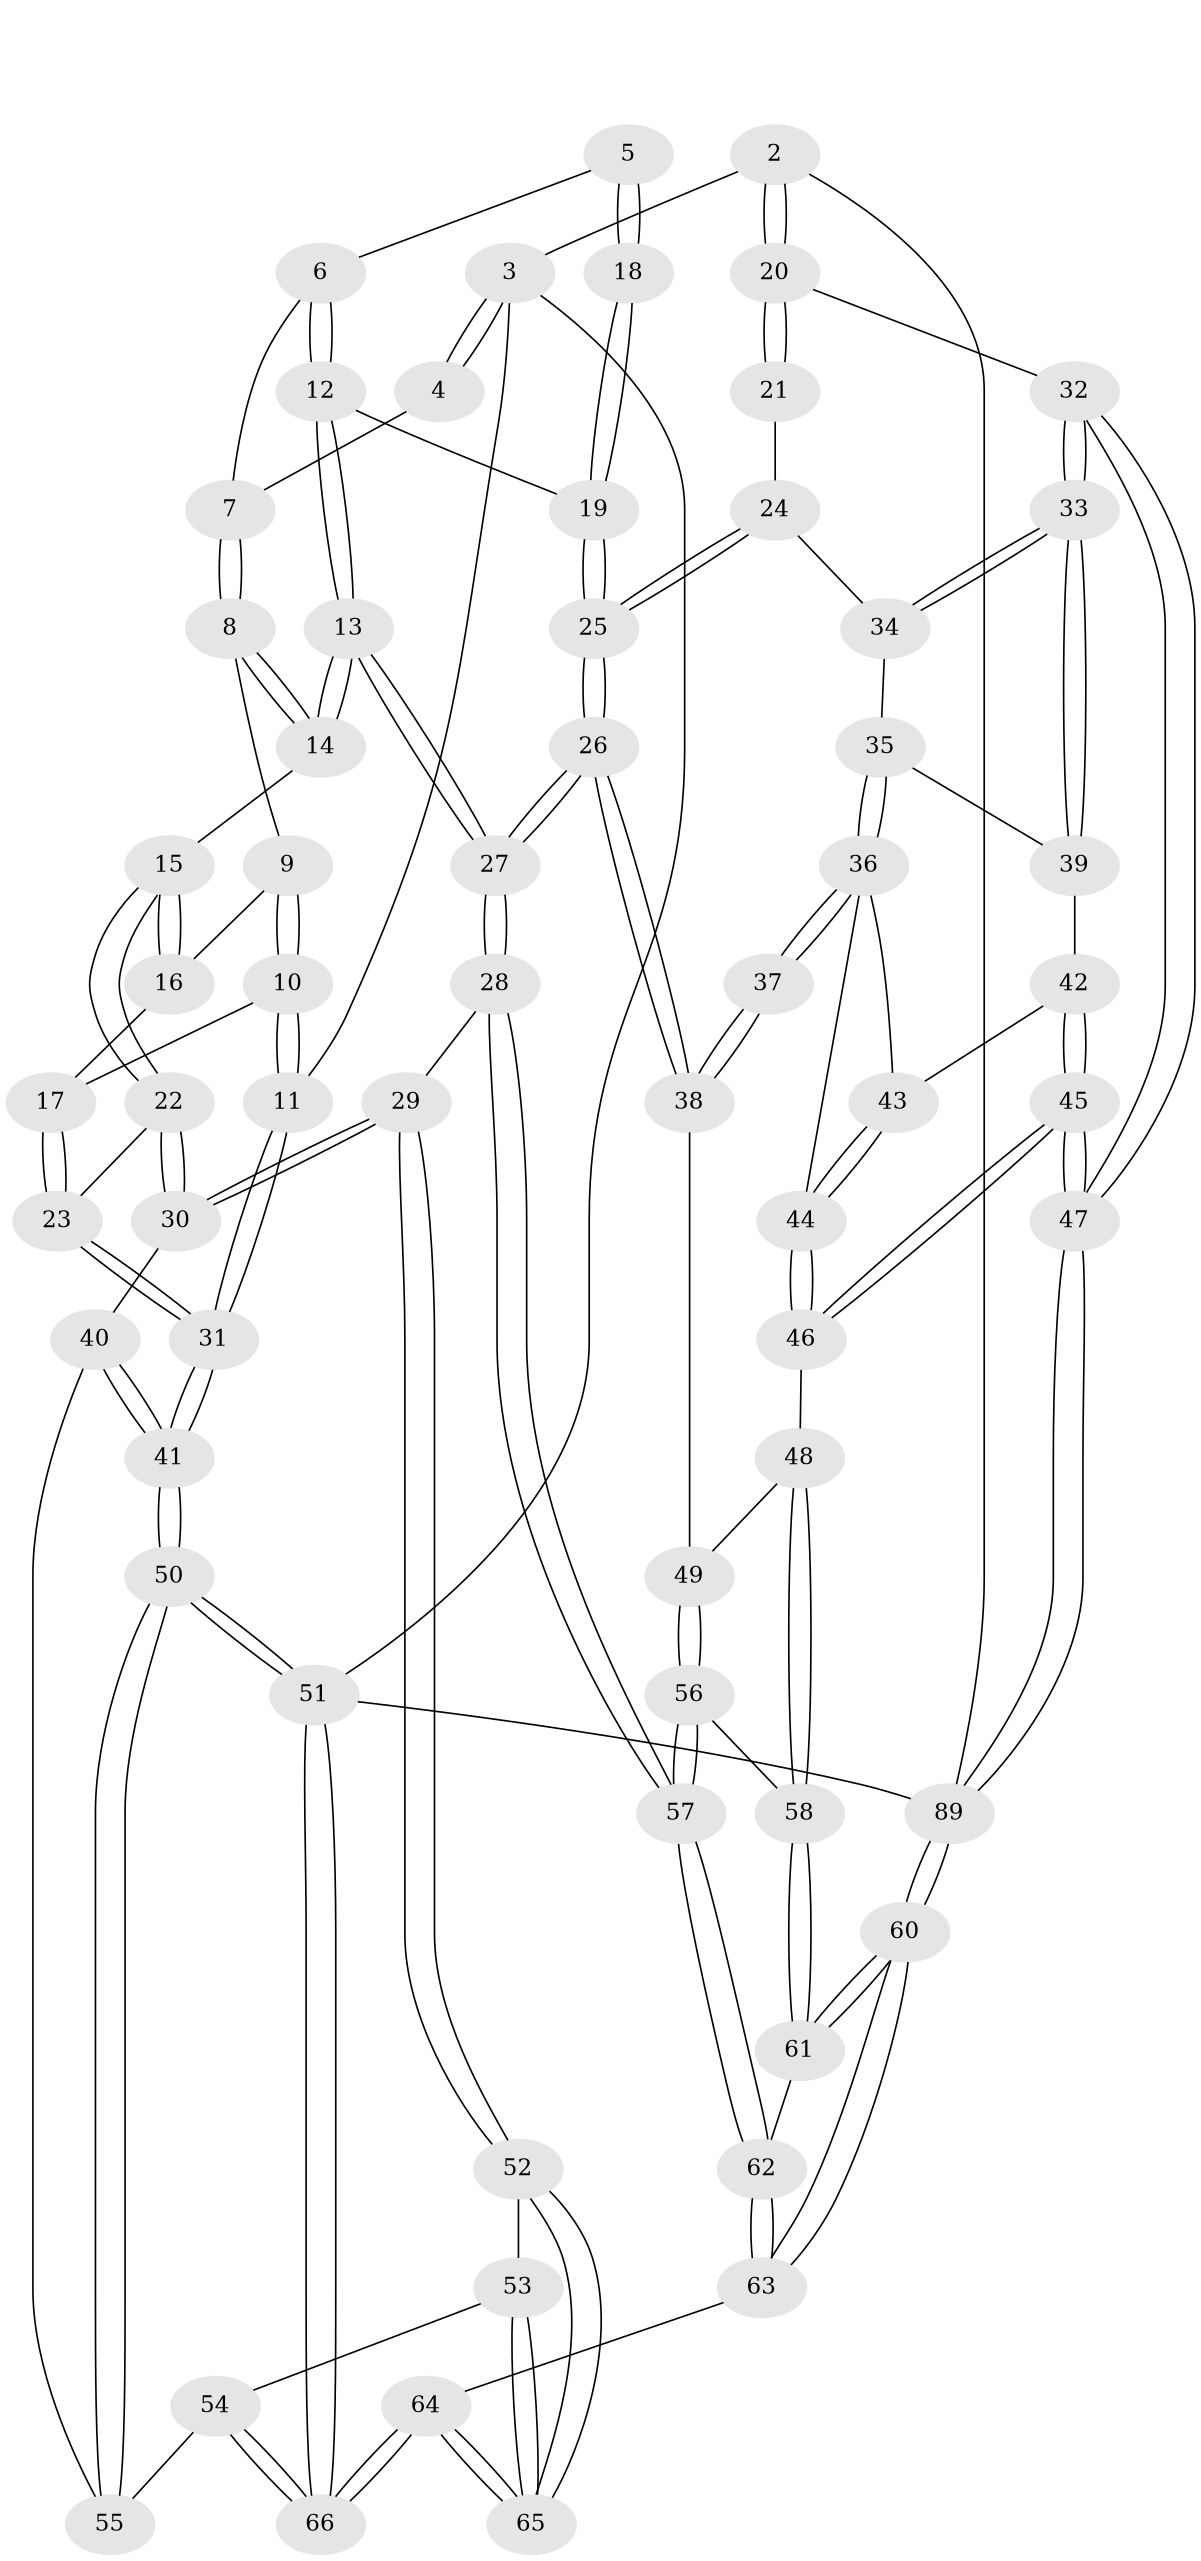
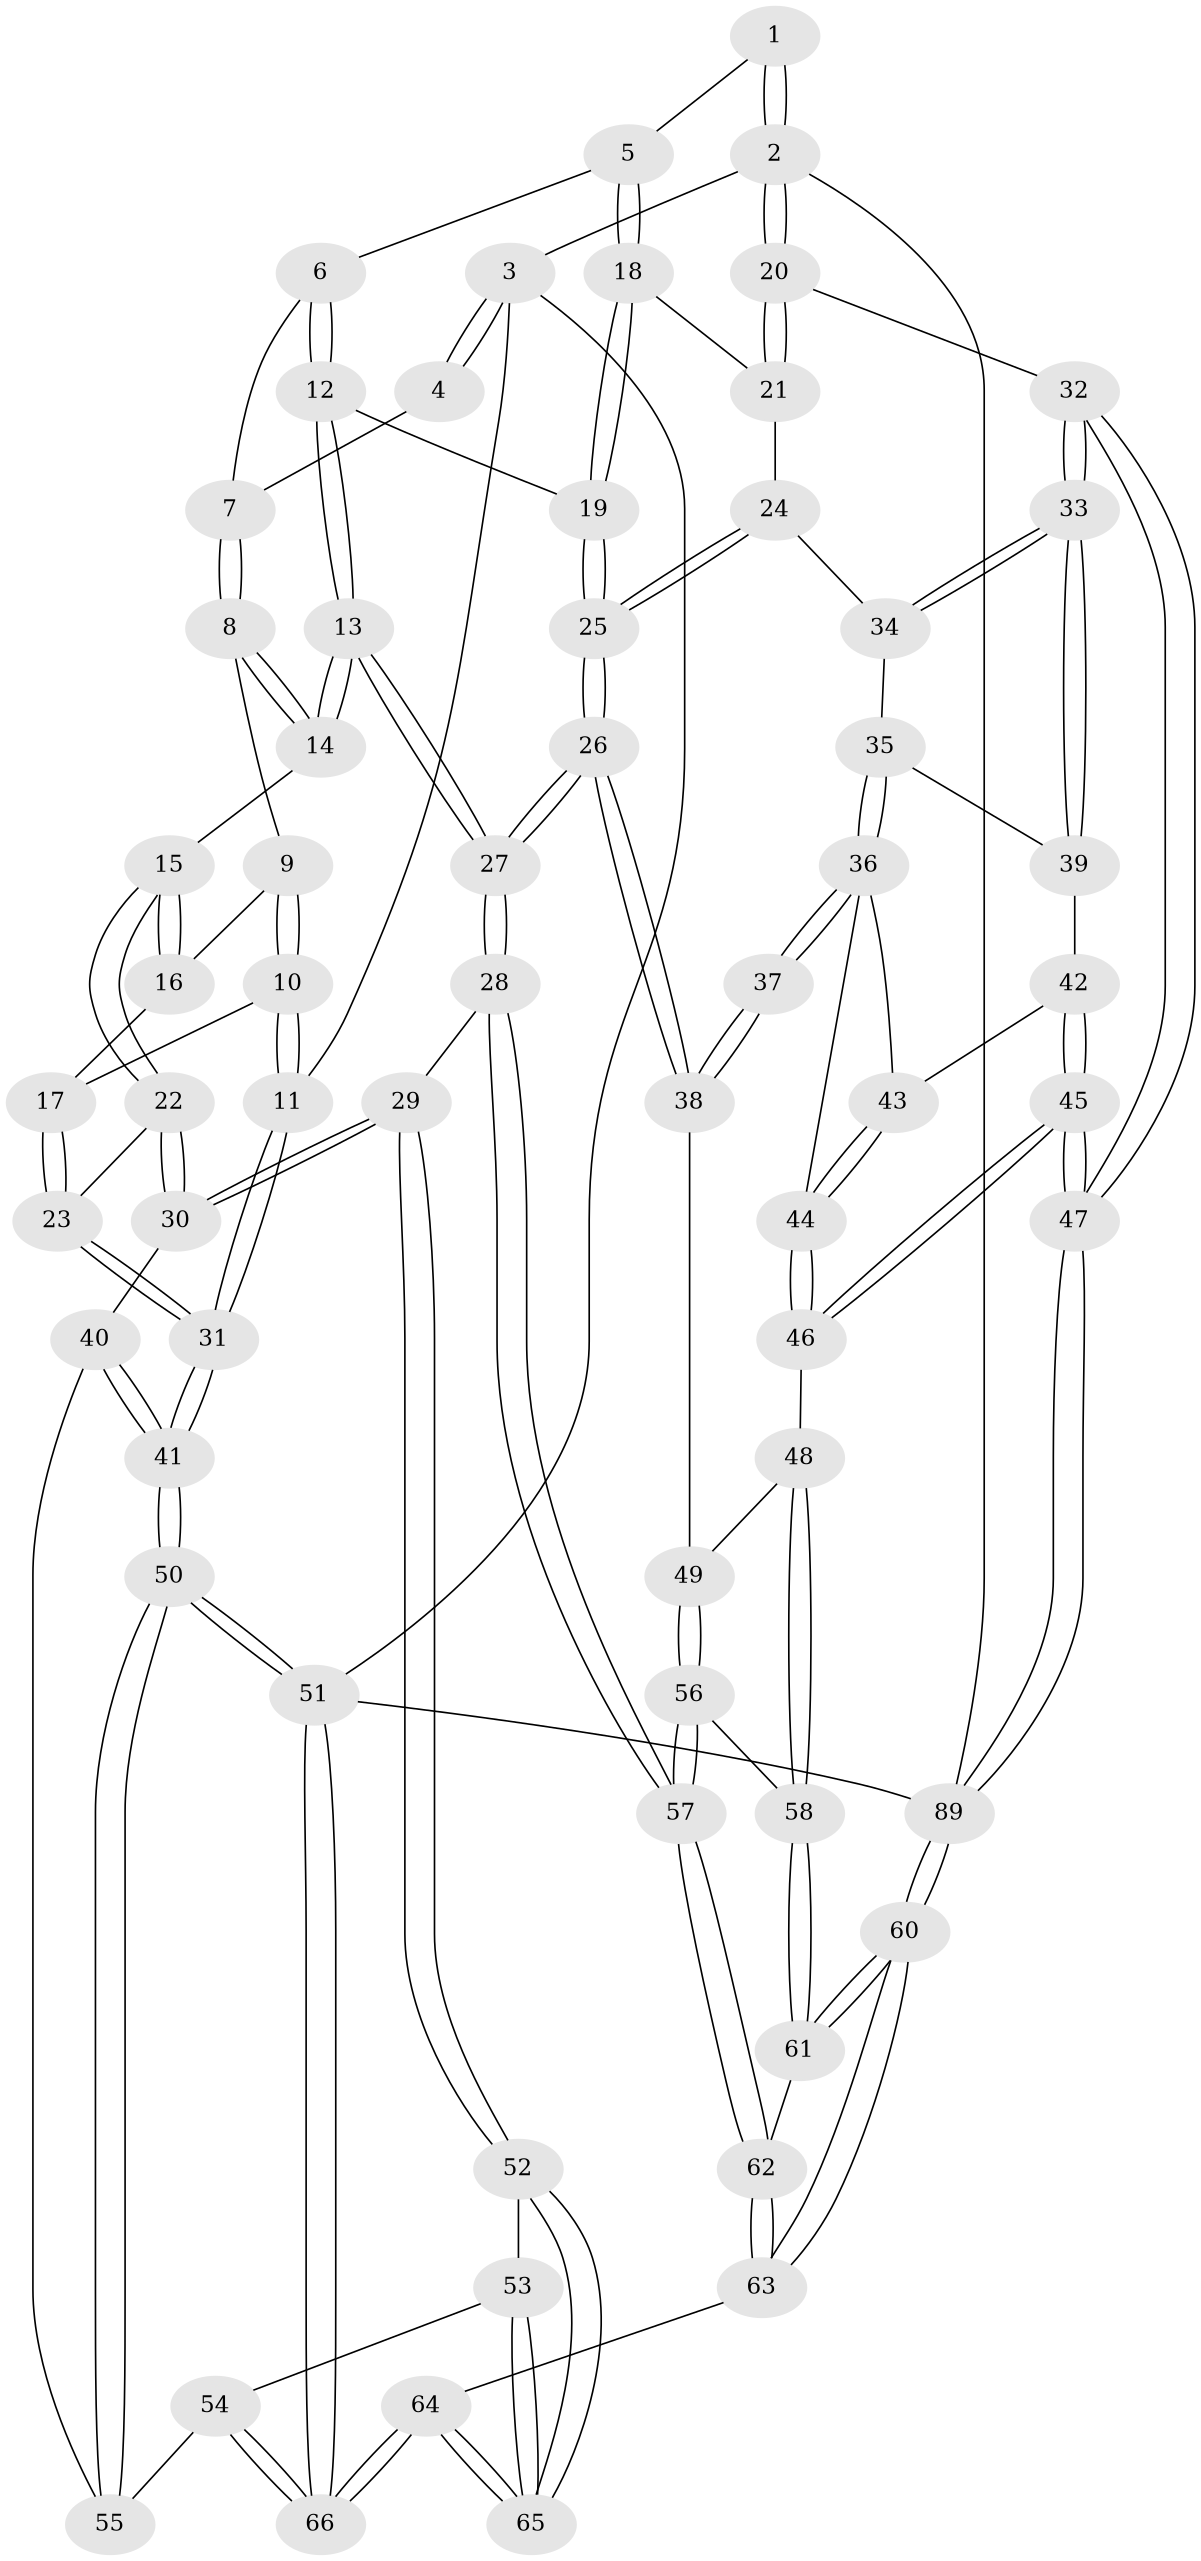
none -> (775, 36)
none -> (702, 332)
